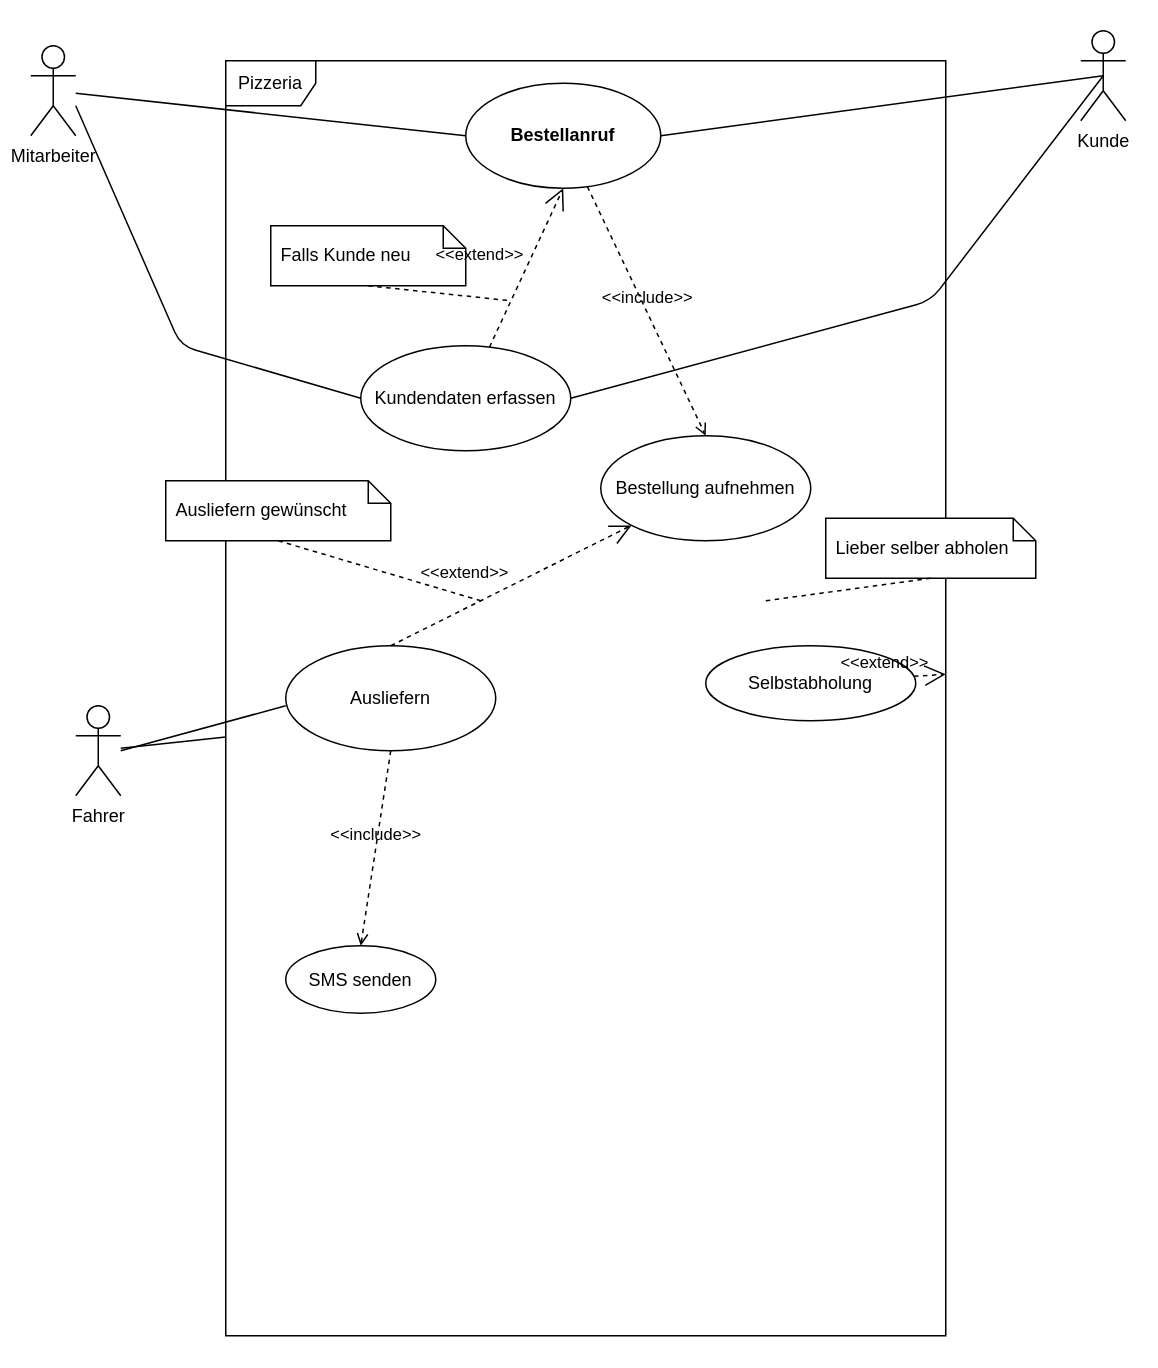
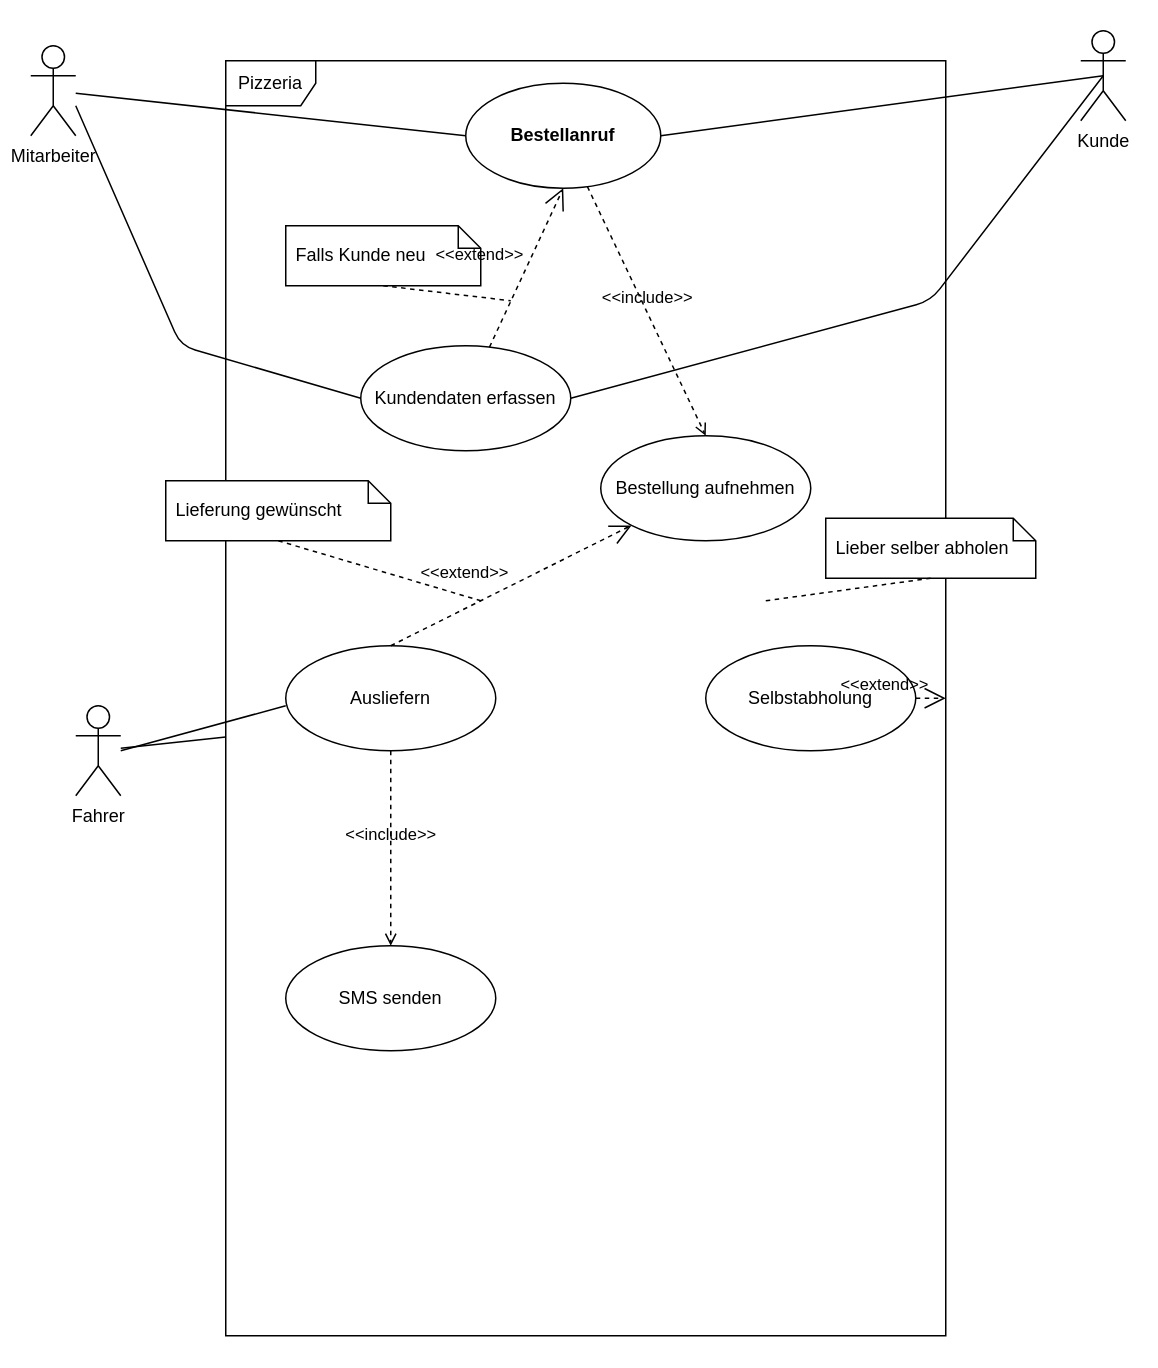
(368, 256) -> (383, 256)
(270, 511) -> (267, 511)
(811, 683) -> (811, 698)
(361, 980) -> (391, 998)
